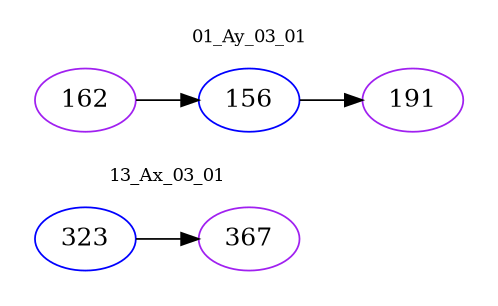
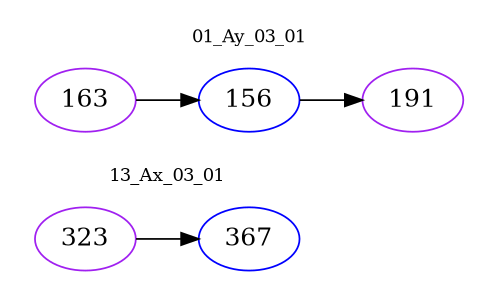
(85, 100) -> (85, 100)
(85, 239) -> (85, 239)
(249, 239) -> (249, 239)
